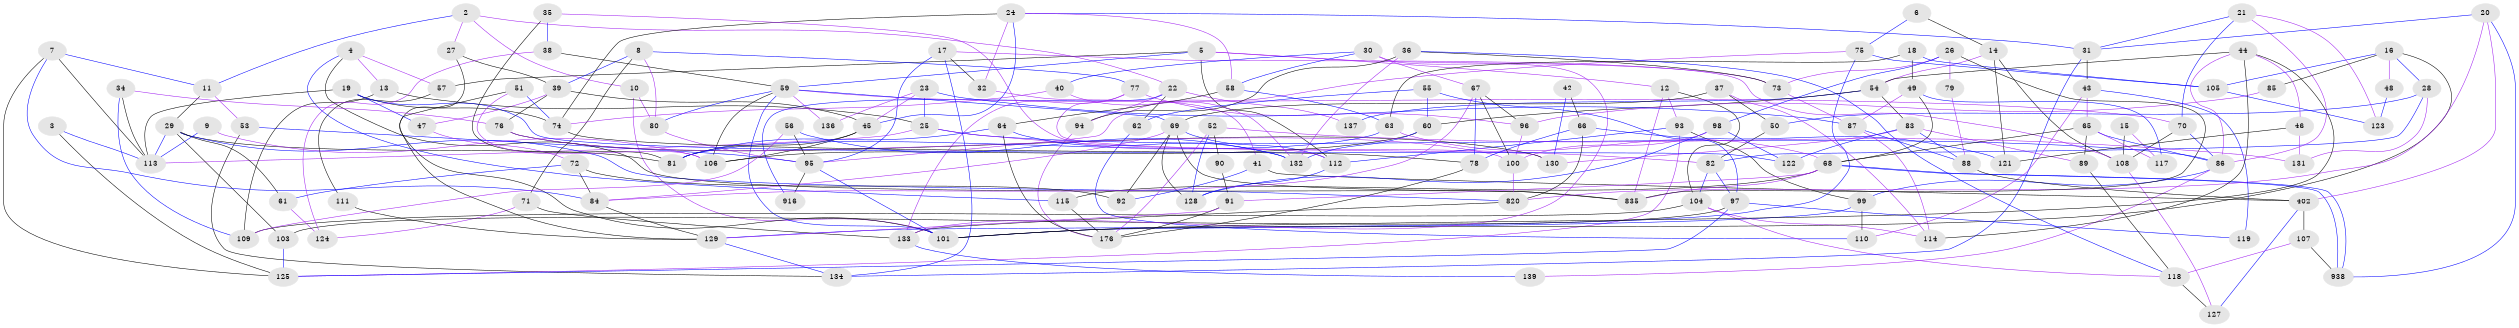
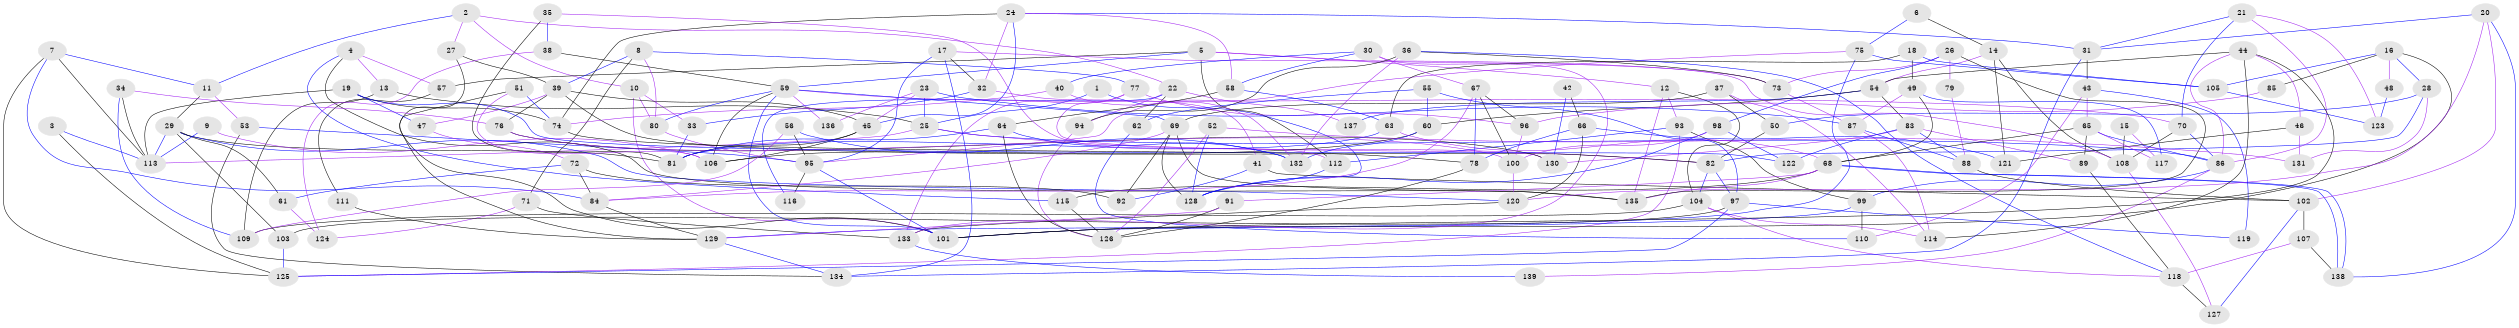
none -> (1097, 88)
none -> (692, 126)
(1255, 145) -> none
none -> (1125, 154)
(1220, 164) -> none
(790, 202) -> (790, 202)
(1513, 202) -> (1513, 202)
(1632, 202) -> (1632, 202)
(2304, 202) -> (2304, 202)
(1107, 239) -> (1107, 239)
(2338, 277) -> (2338, 277)
